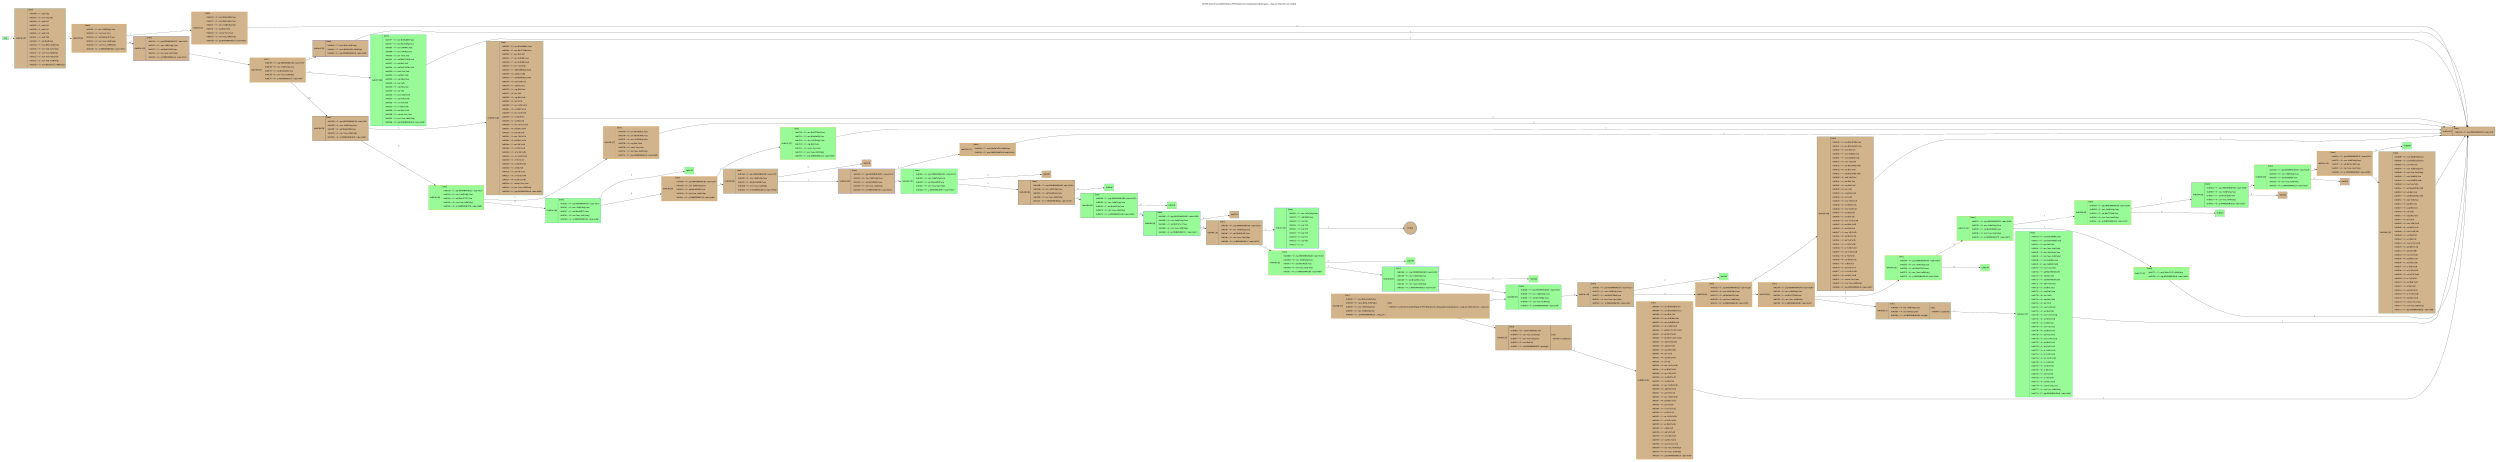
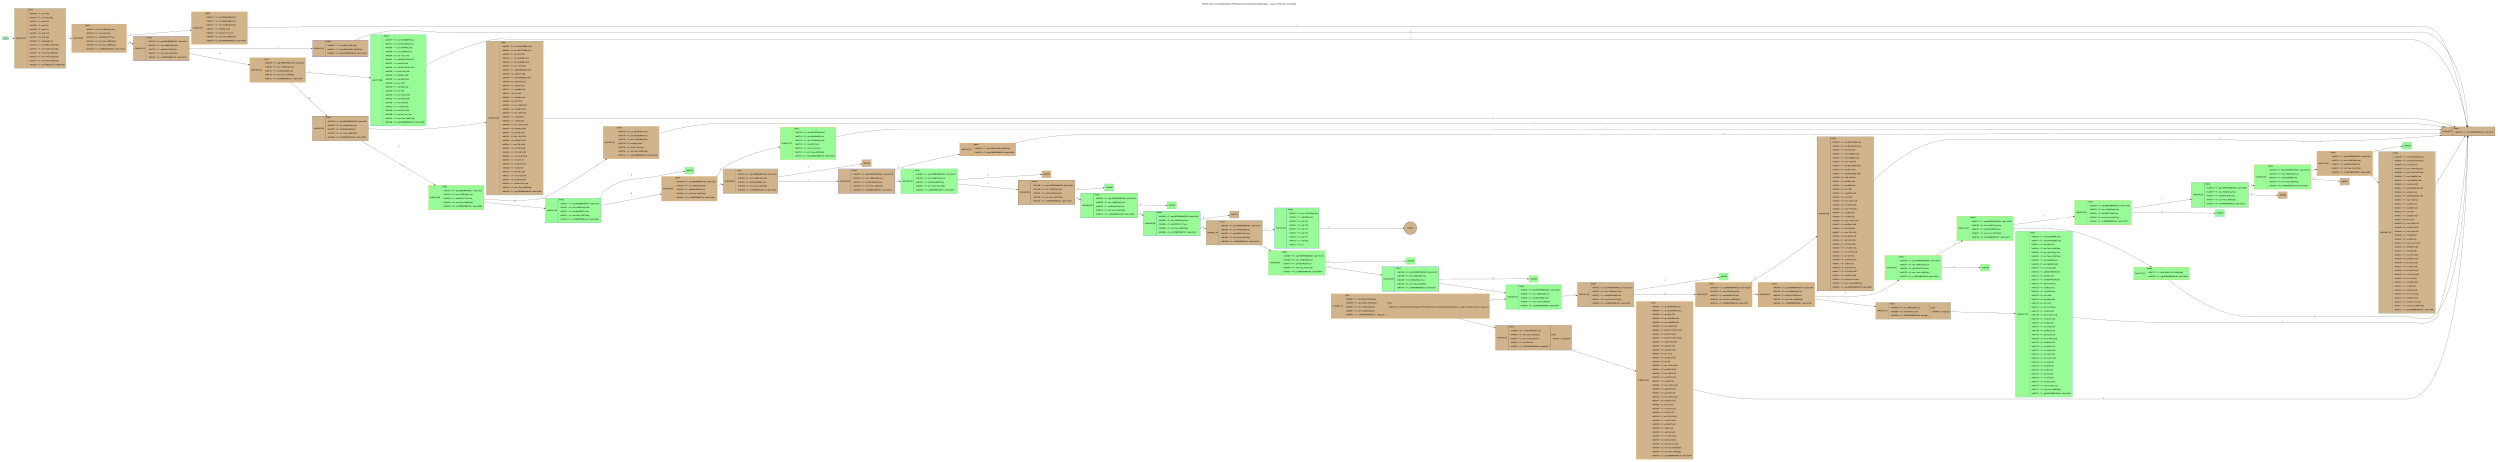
(310, 59) -> (250, 49)
